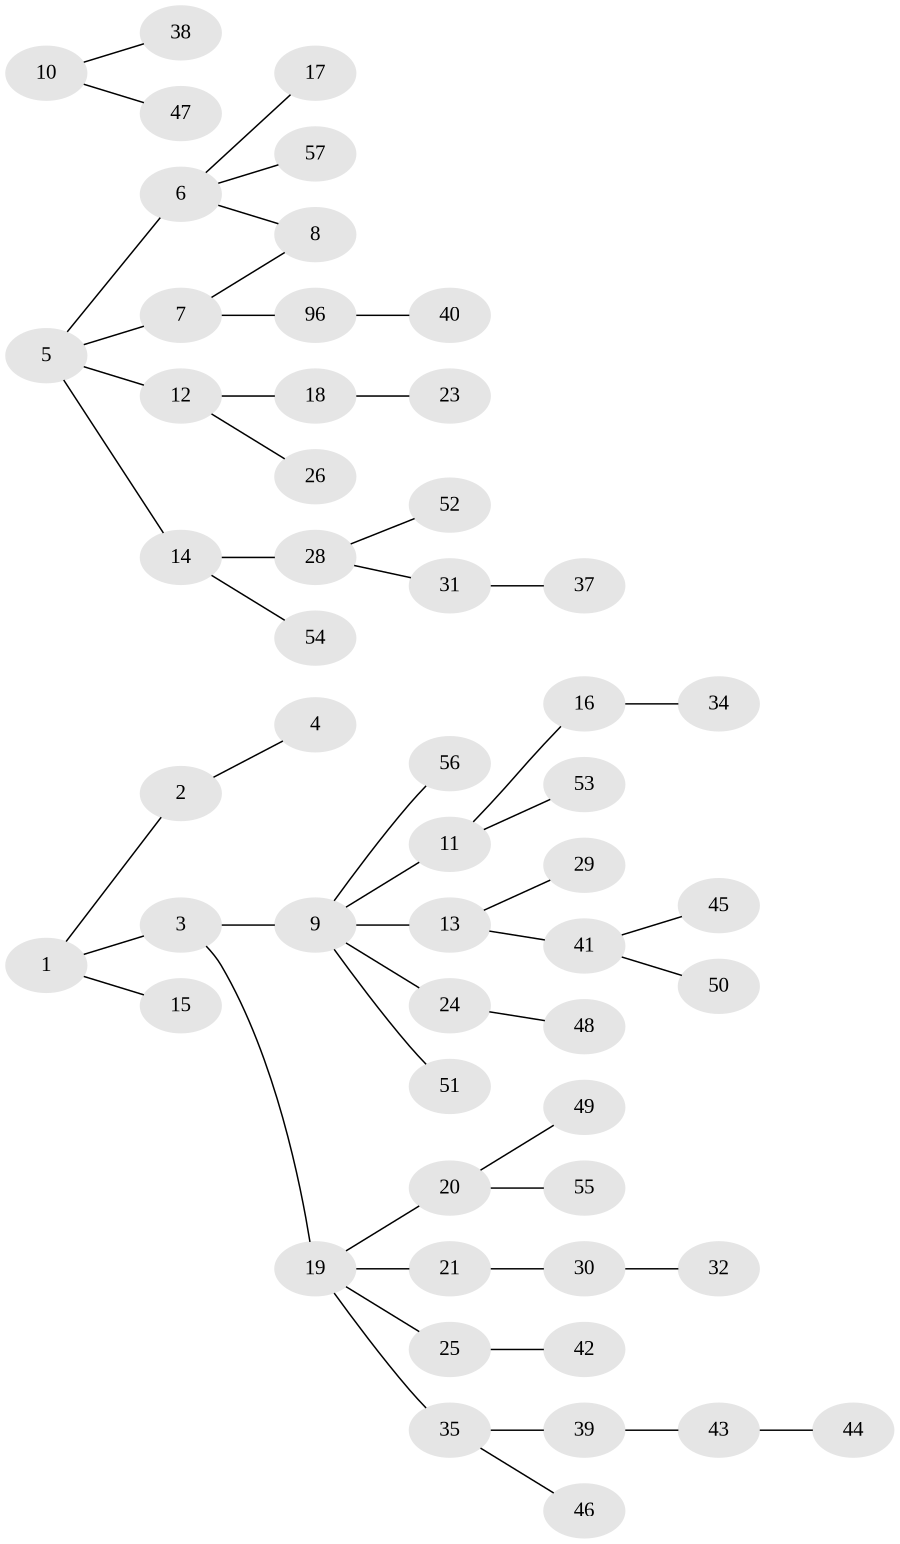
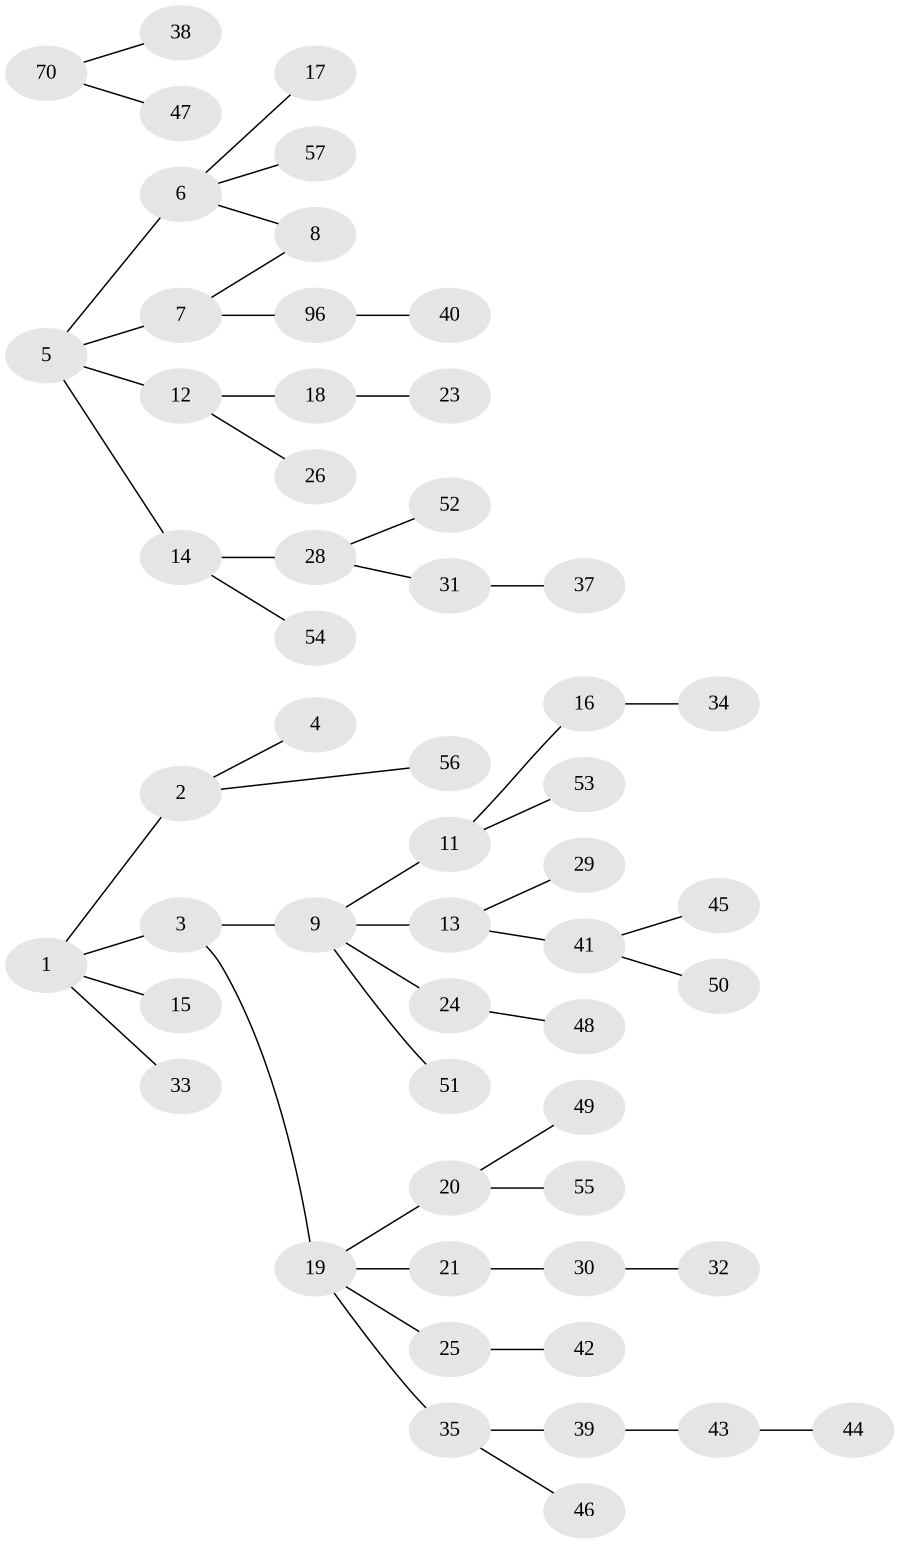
(46, 73) -> (46, 73)
(378, 842) -> (315, 779)
none -> (181, 1086)
